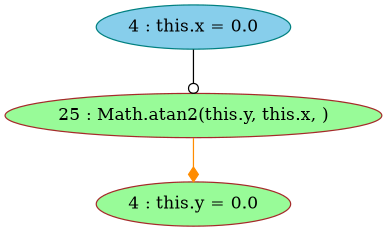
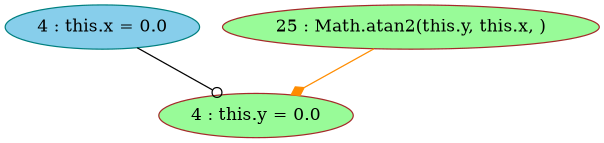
(193, 66) -> (175, 69)
